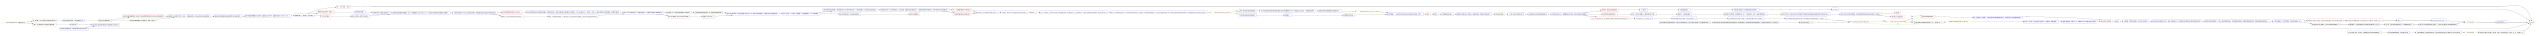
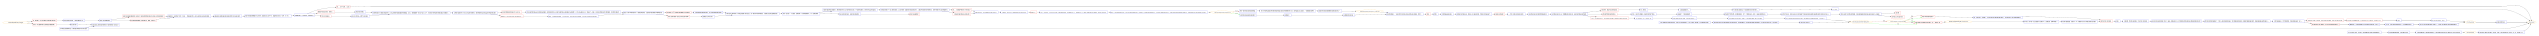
(16, 23) -> (16, 23)
